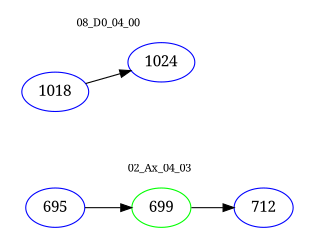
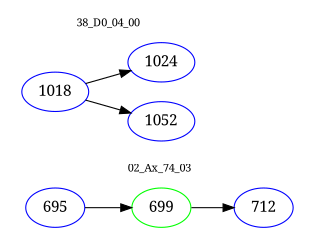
(108, 24) -> (108, 24)
none -> (161, 121)
(159, 169) -> (159, 169)
